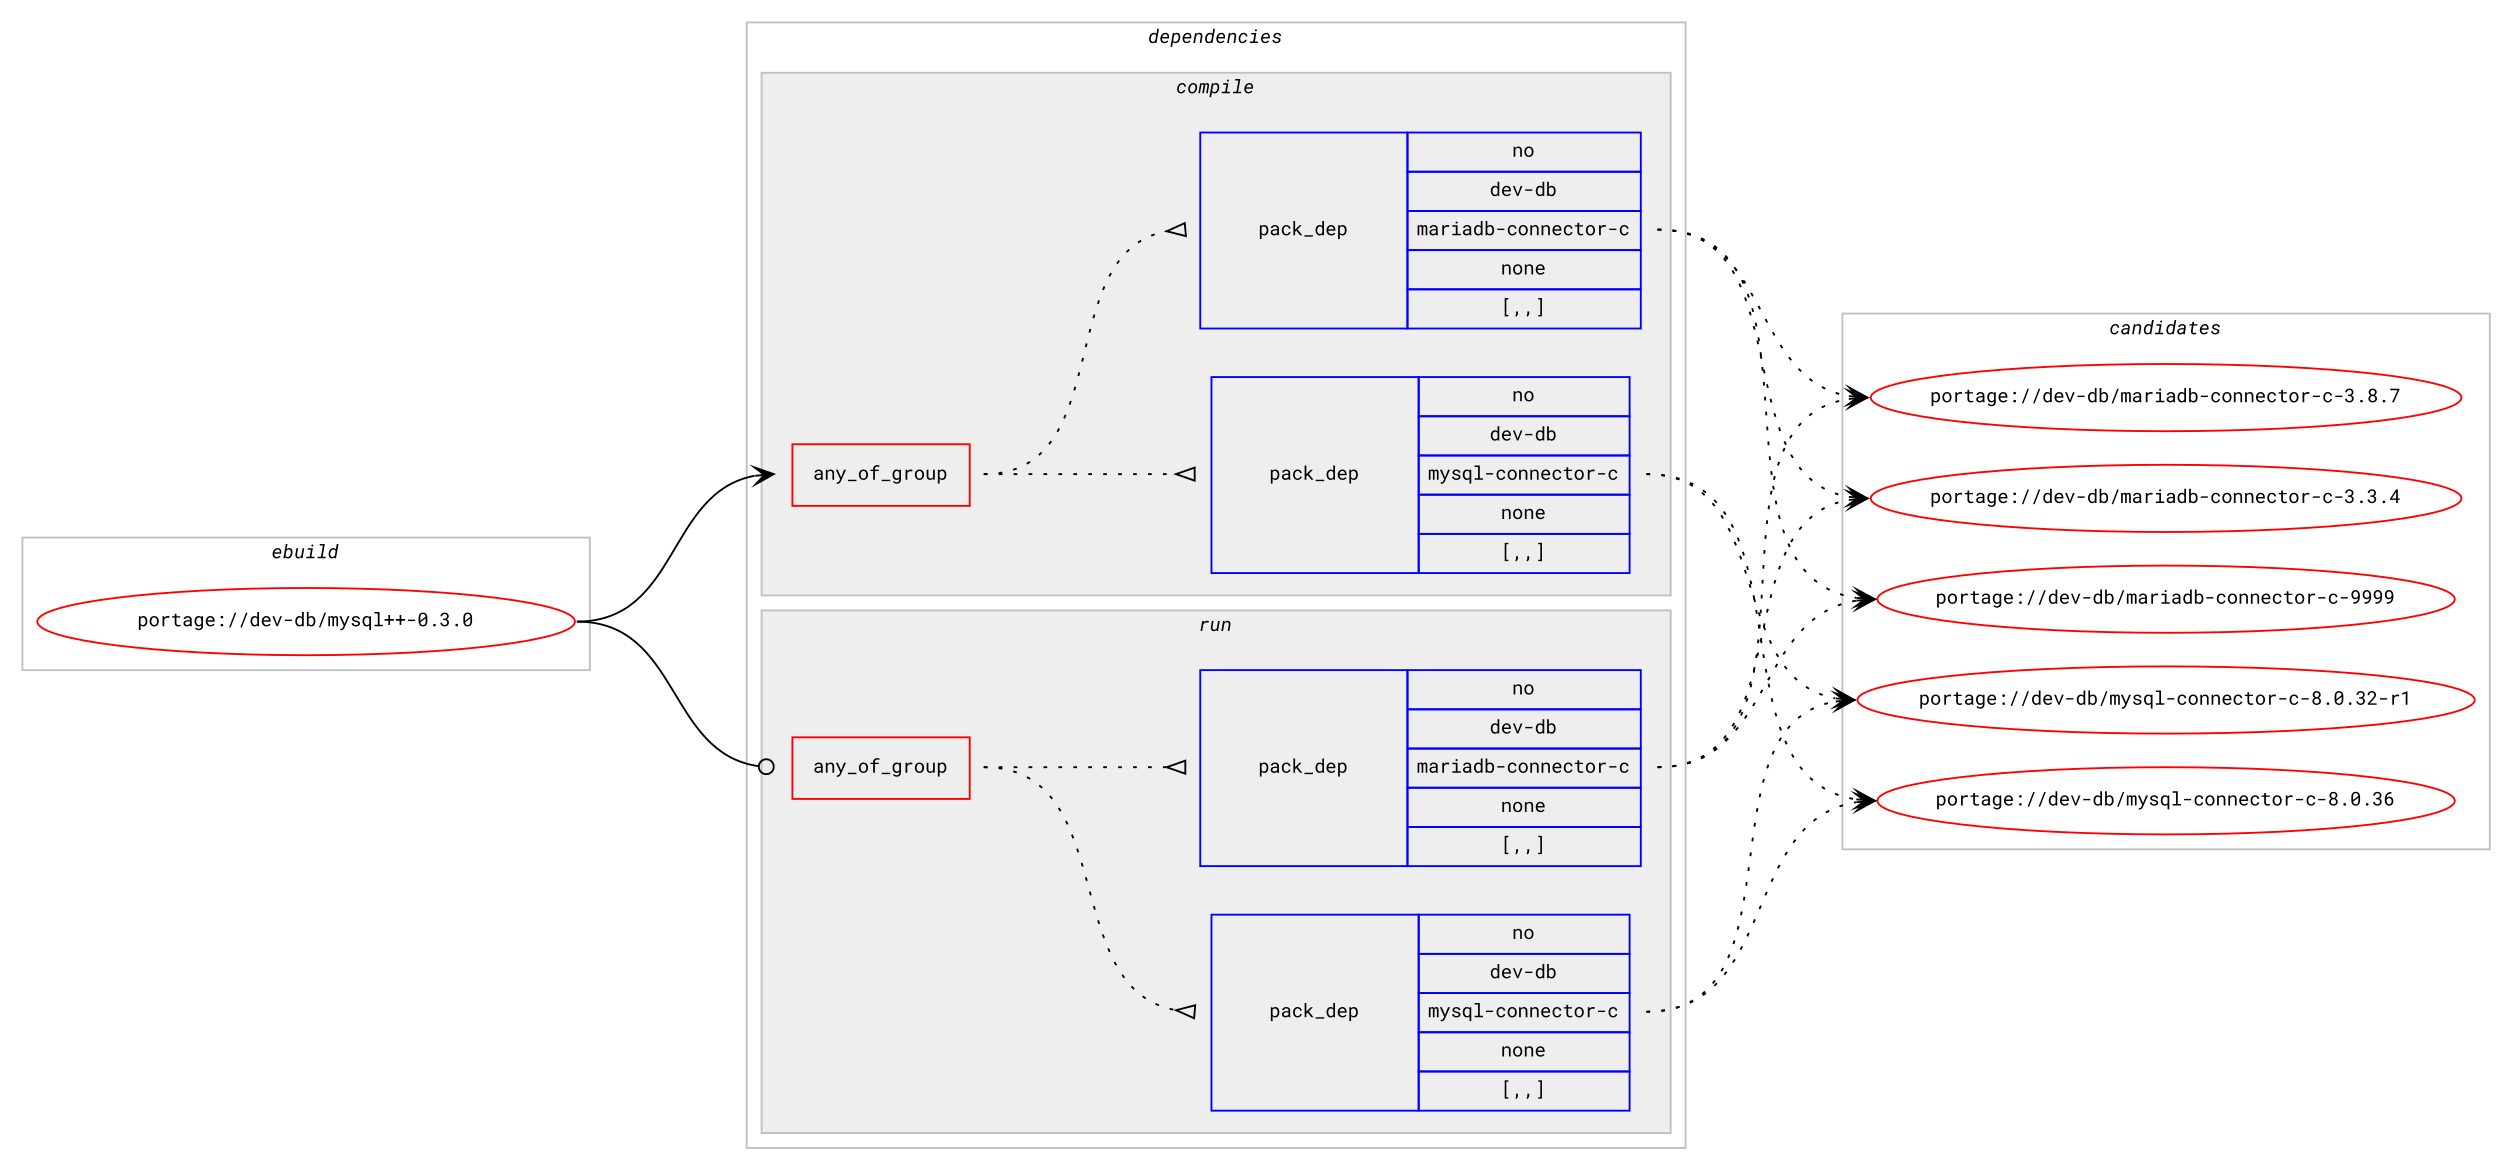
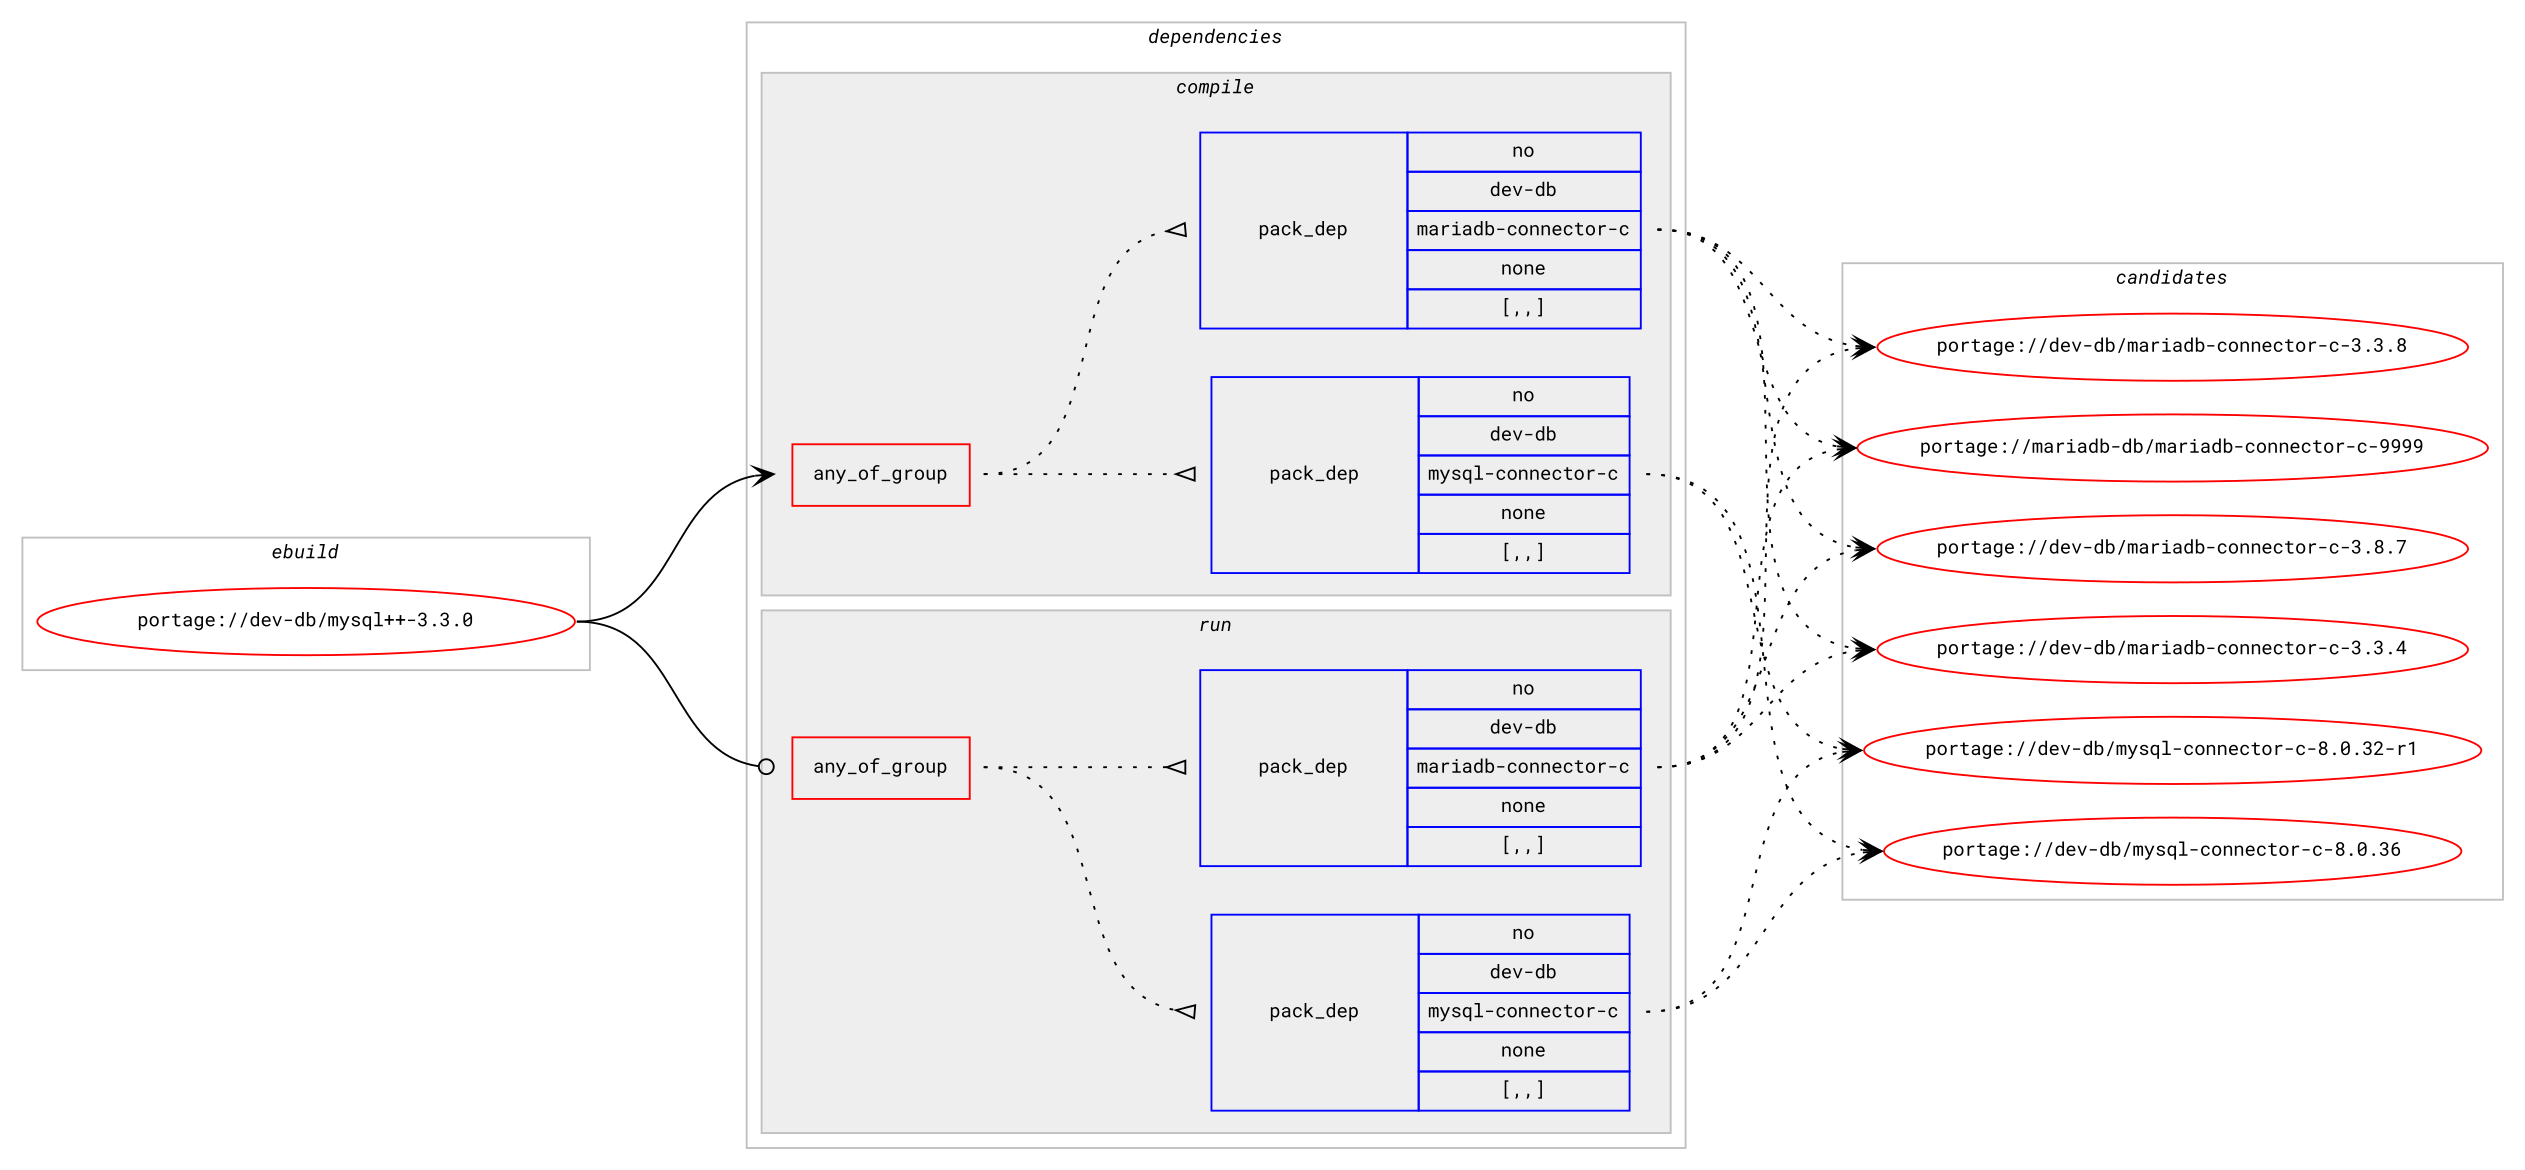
none -> (2173, 347)
(2166, 599) -> (2173, 448)
(306, 622) -> (306, 622)
